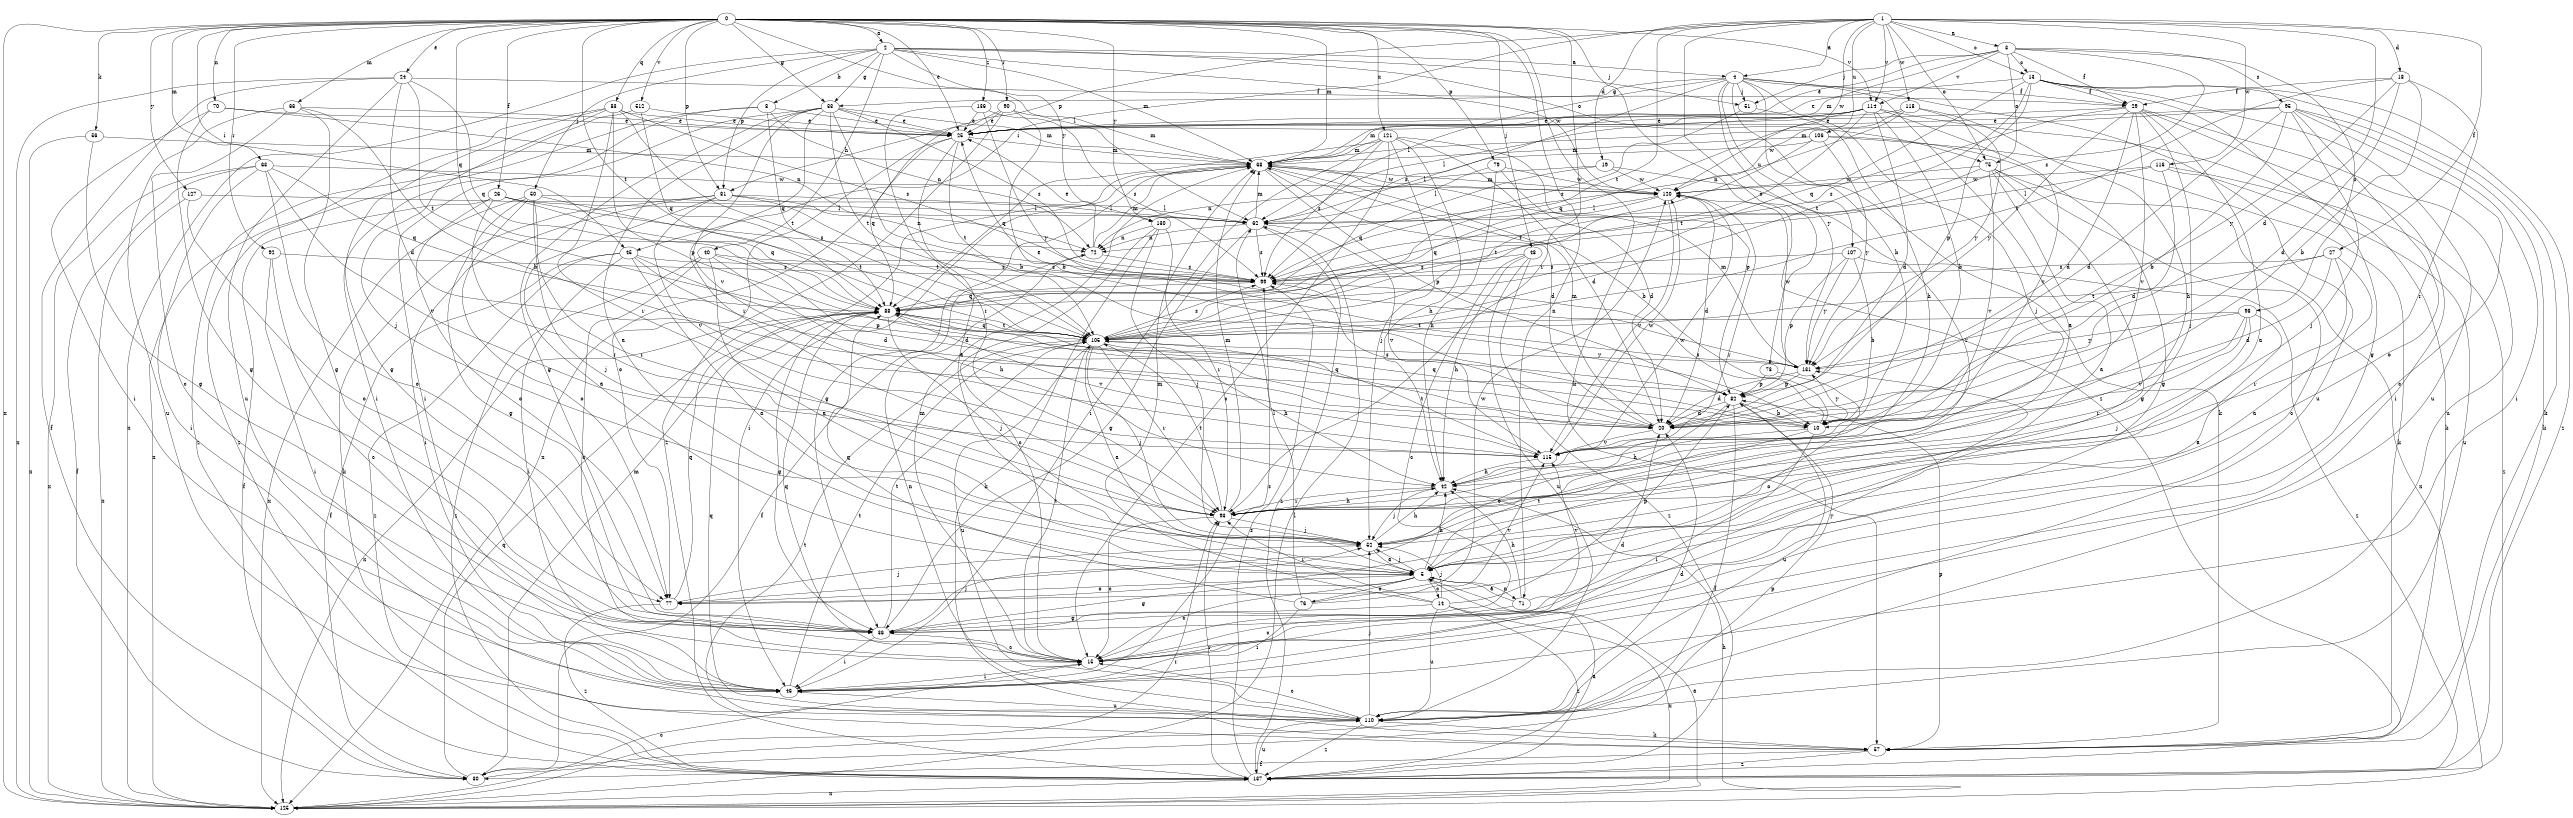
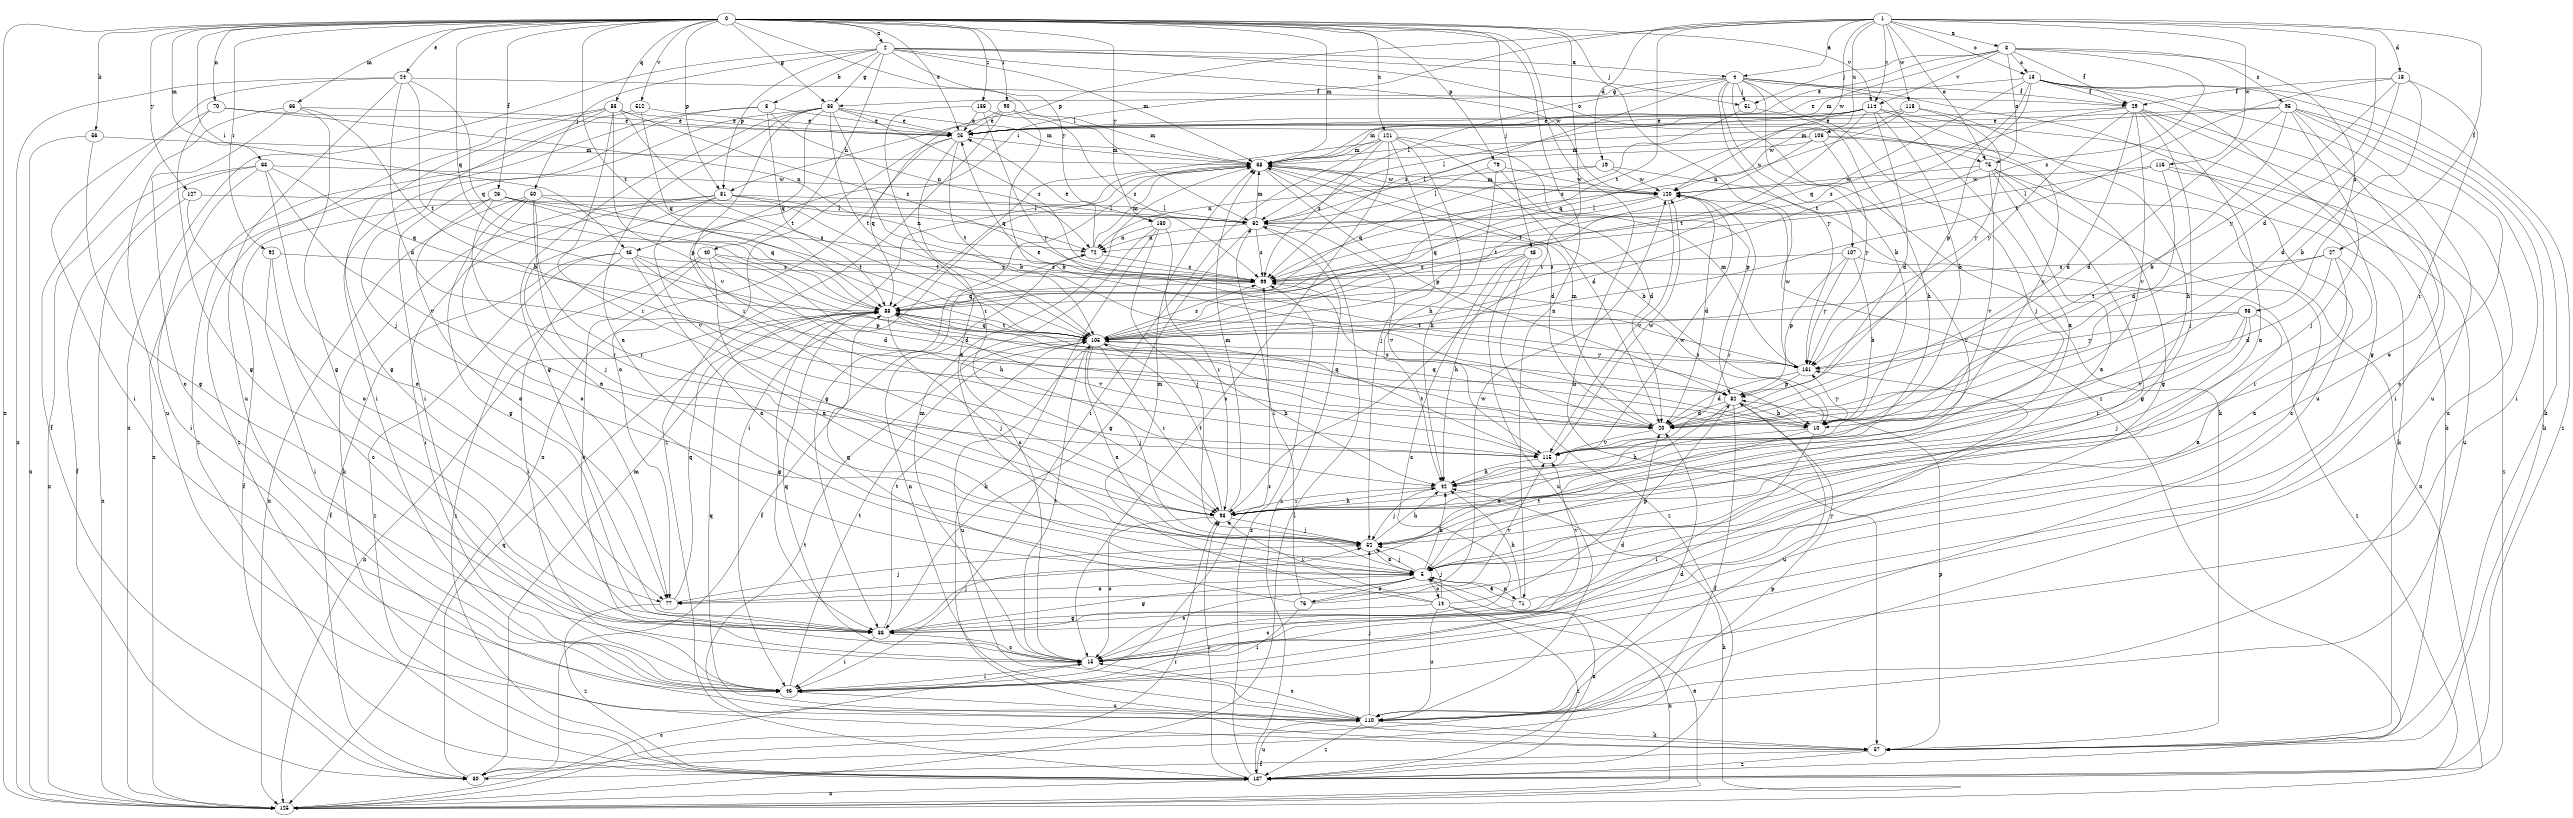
(1769, 370) -> none
